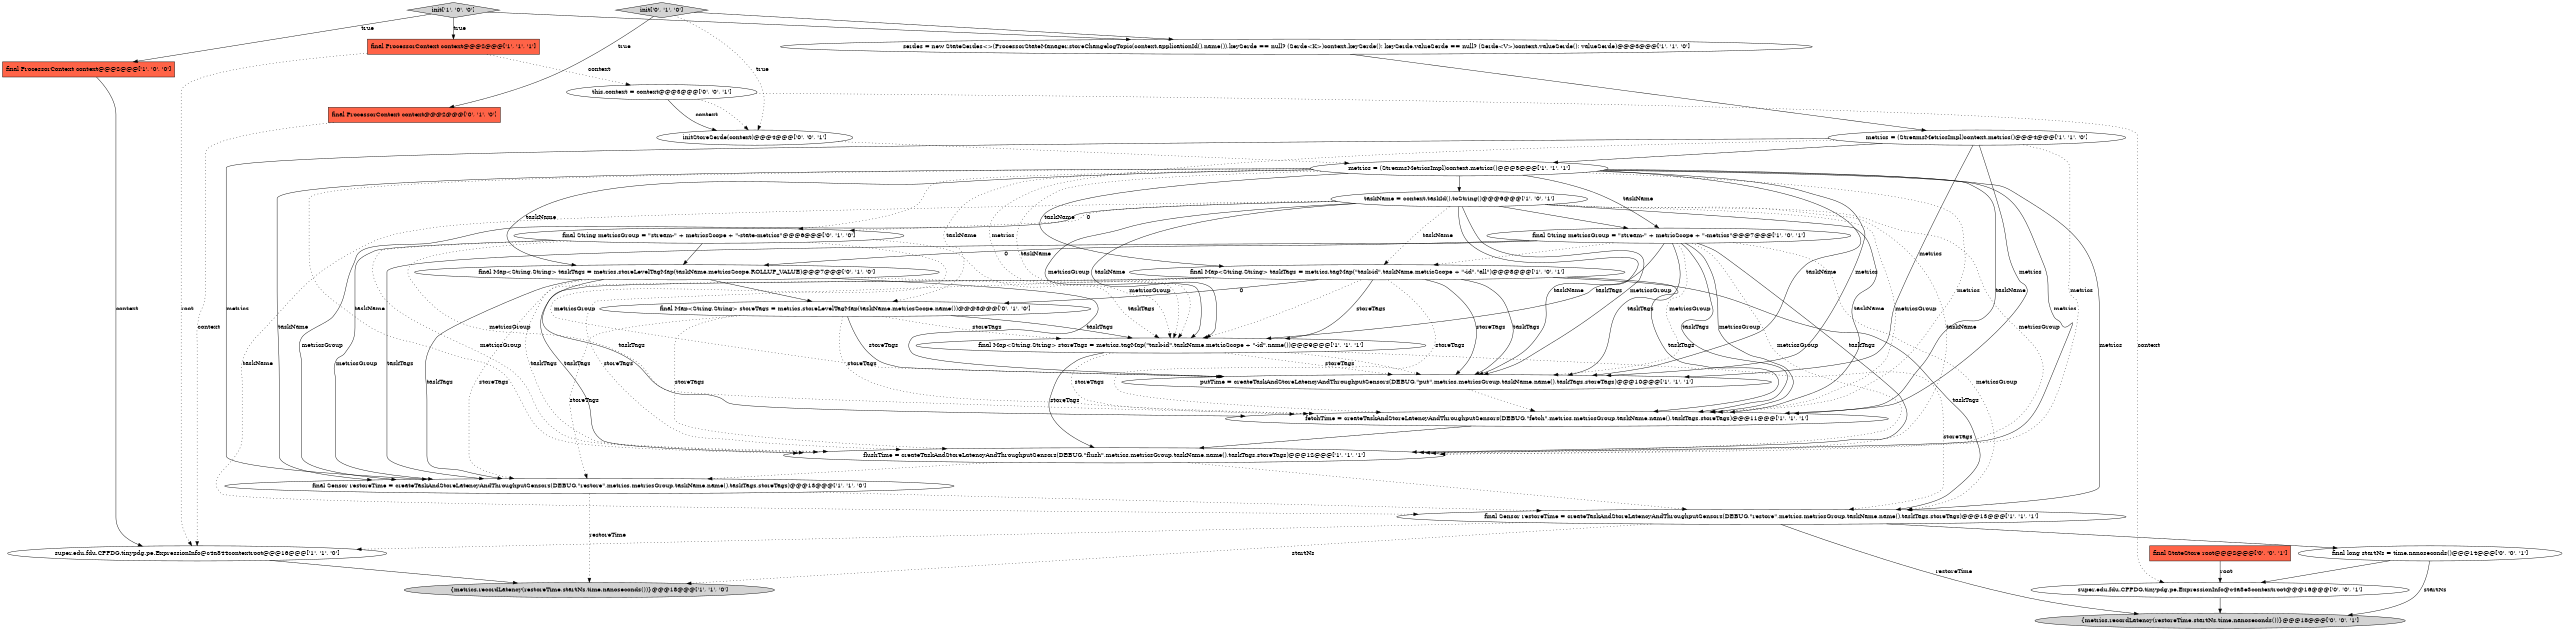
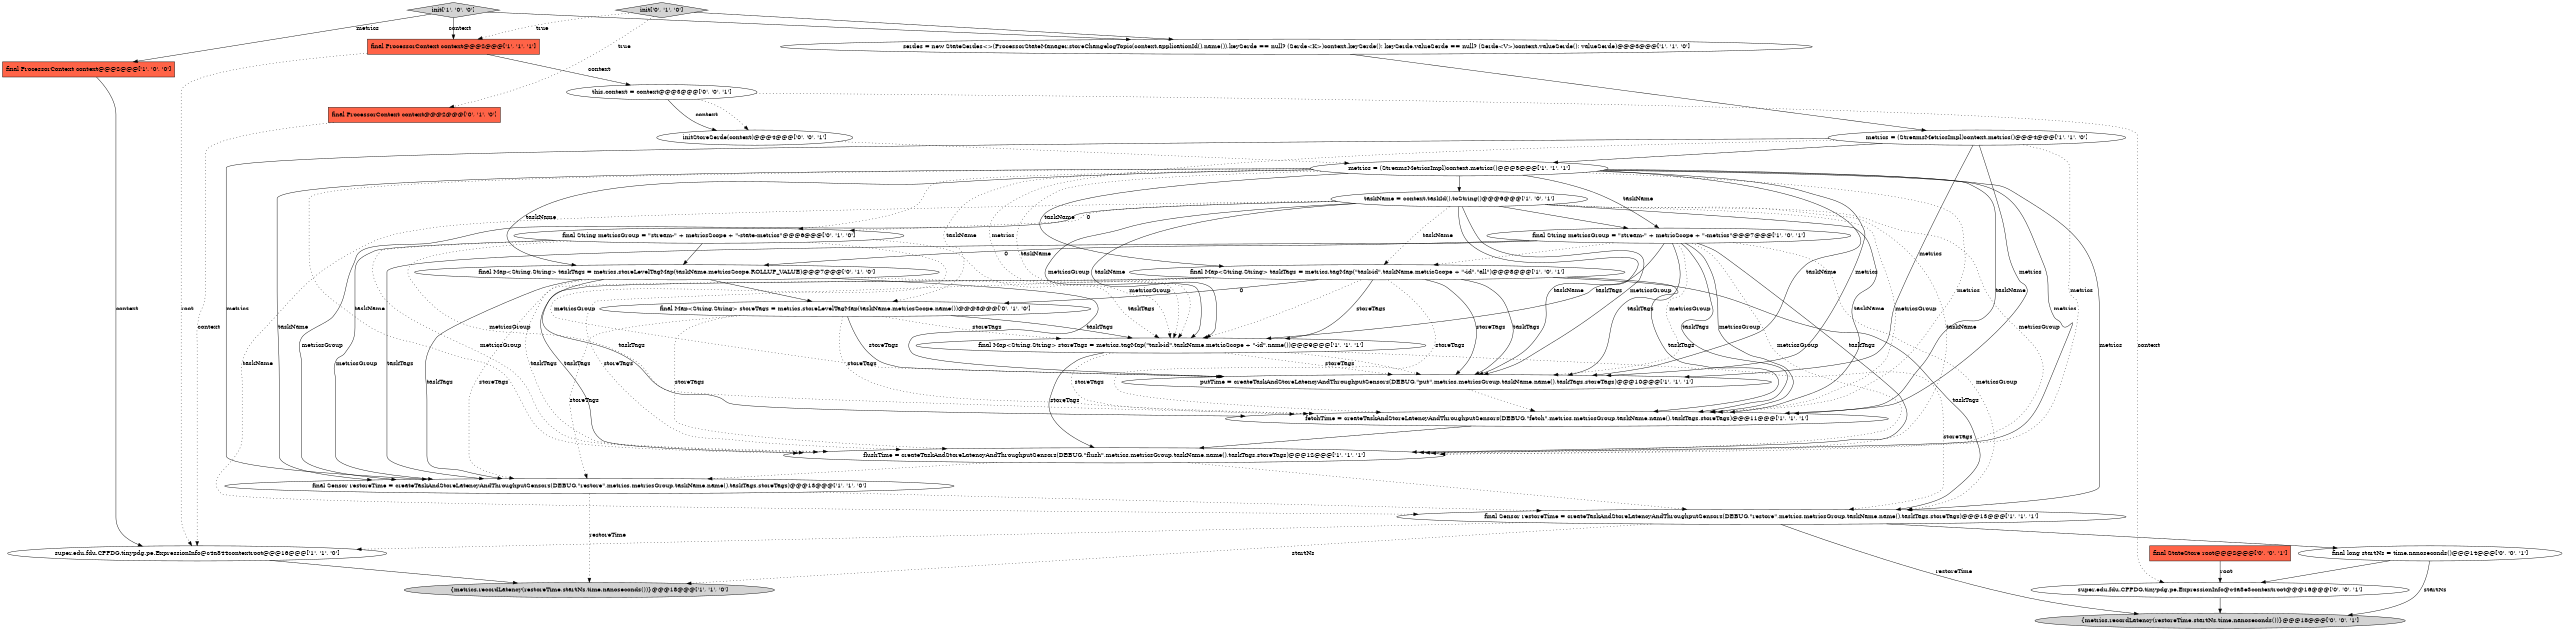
(368, 28) -> (368, 28)
(460, 28) -> (460, 28)
(740, 57) -> (557, 22)
(556, 69) -> (556, 69)
(559, 73) -> (559, 73)
